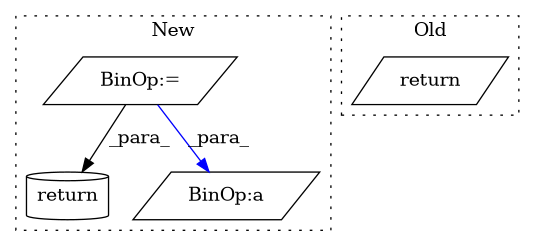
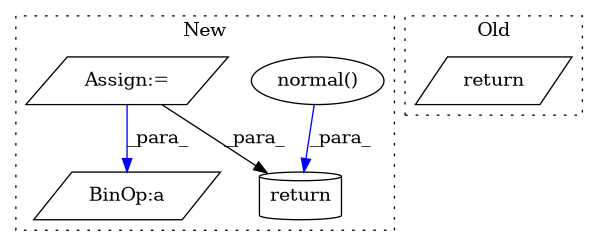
(140, 81) -> (127, 81)
none -> (318, 81)
